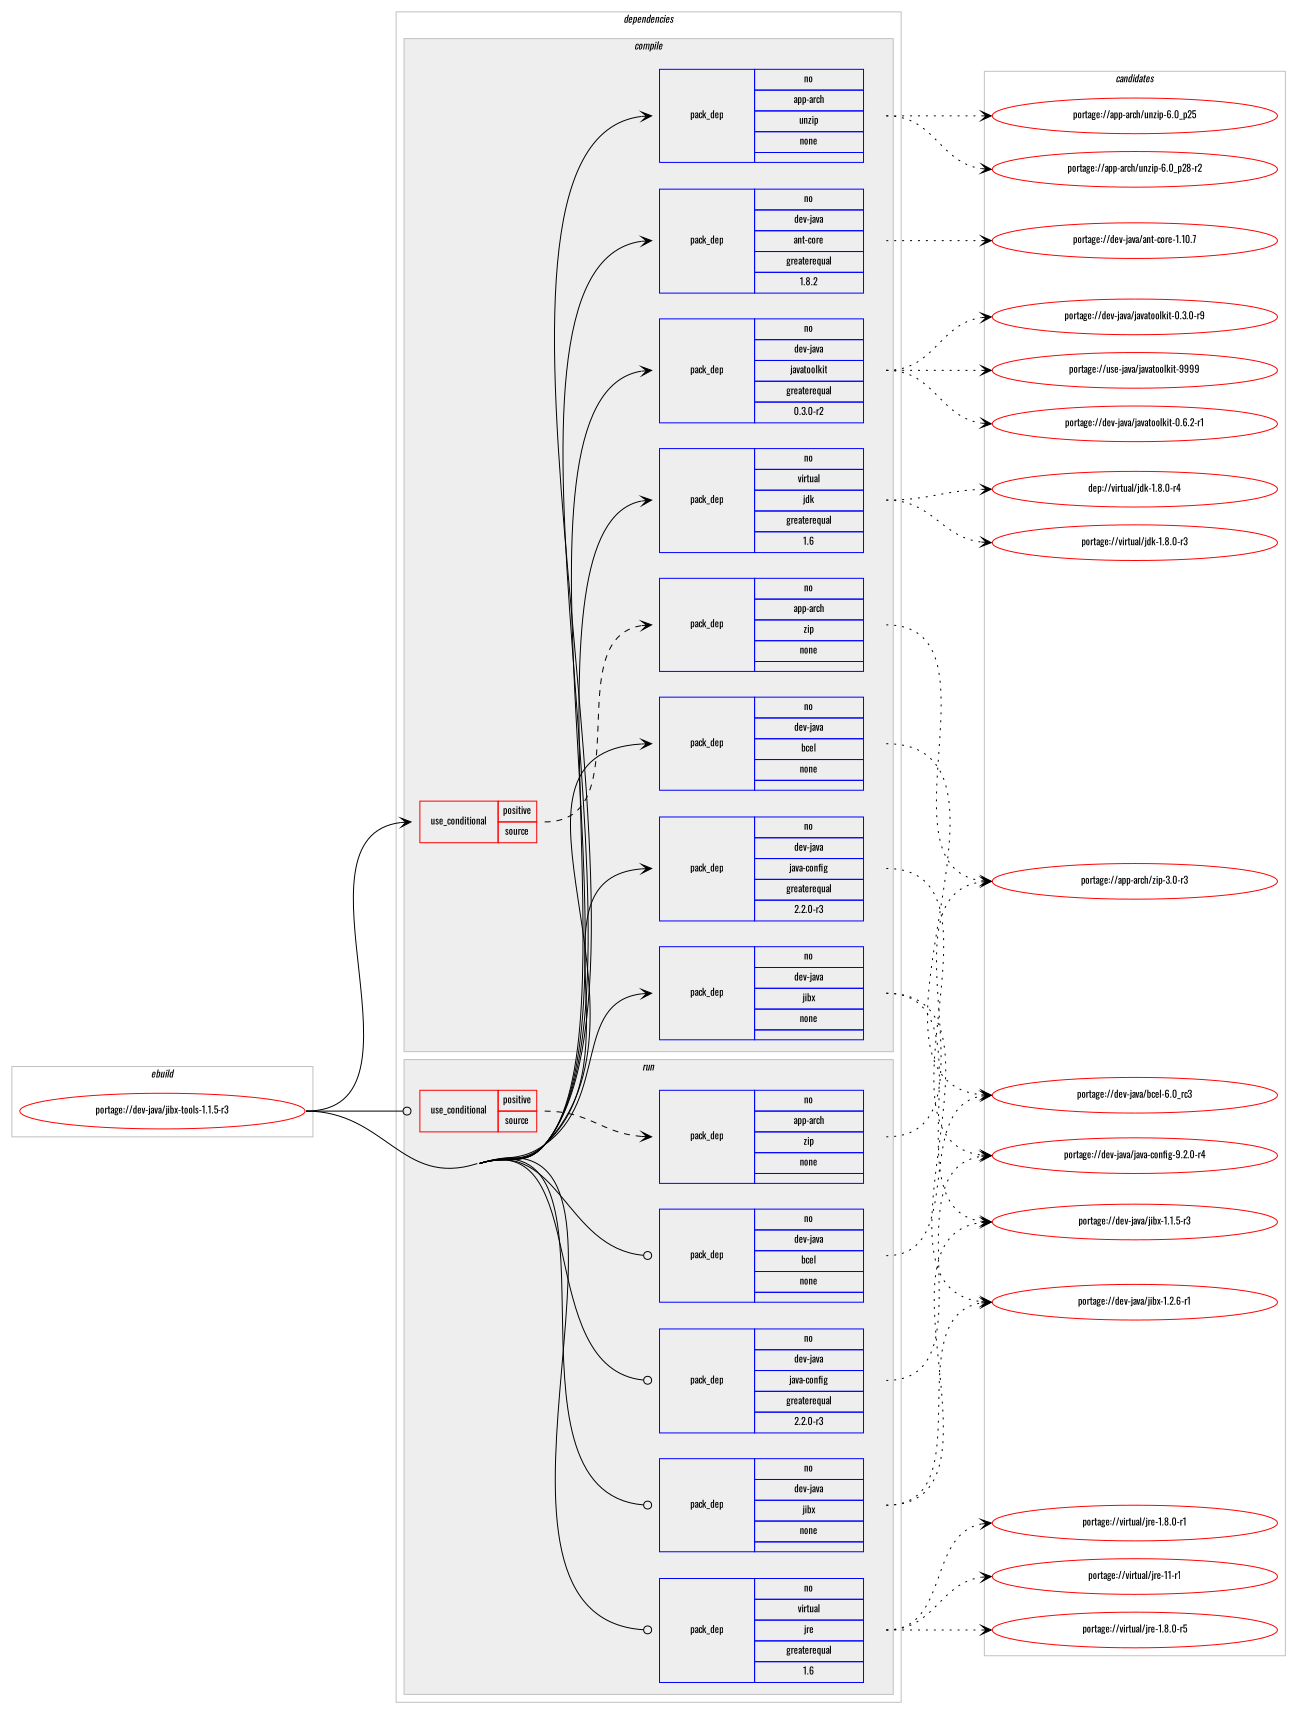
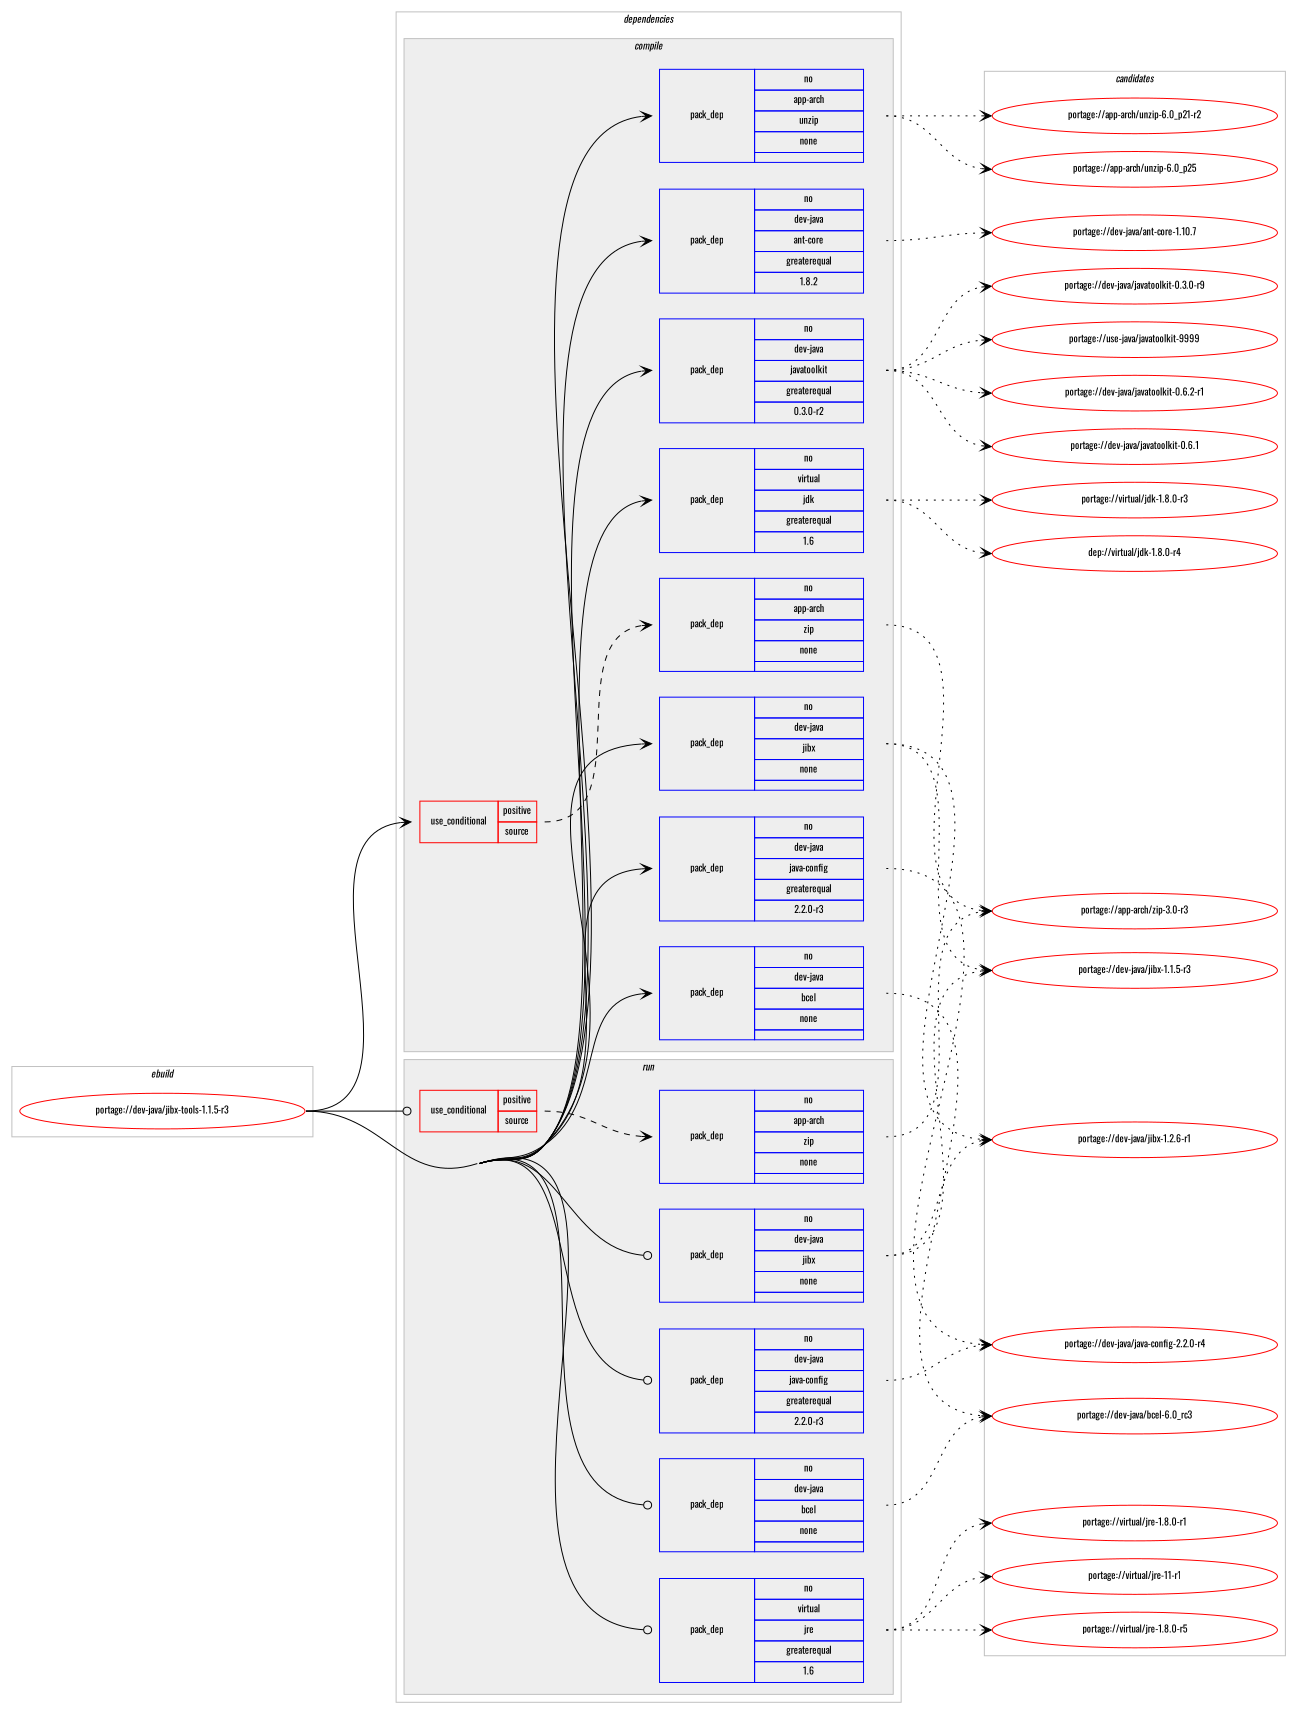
(1135, 169) -> (1135, 116)
none -> (1135, 447)
(1135, 1156) -> (1135, 1345)
